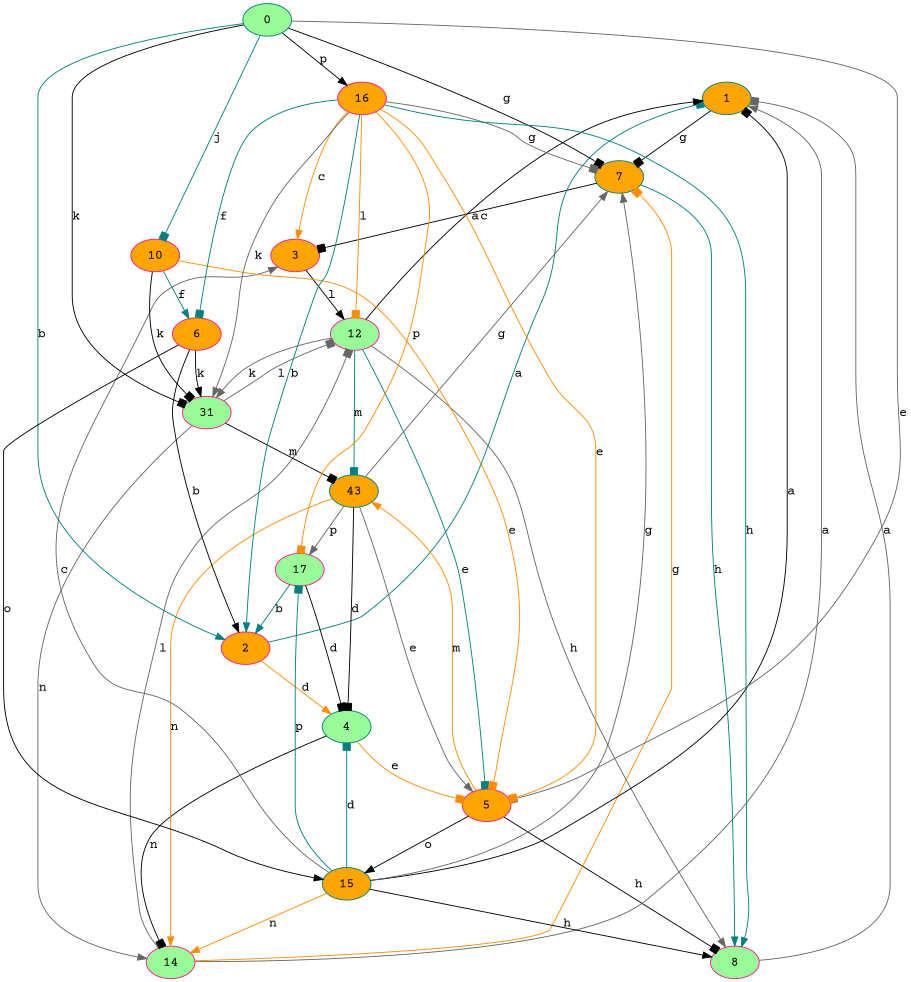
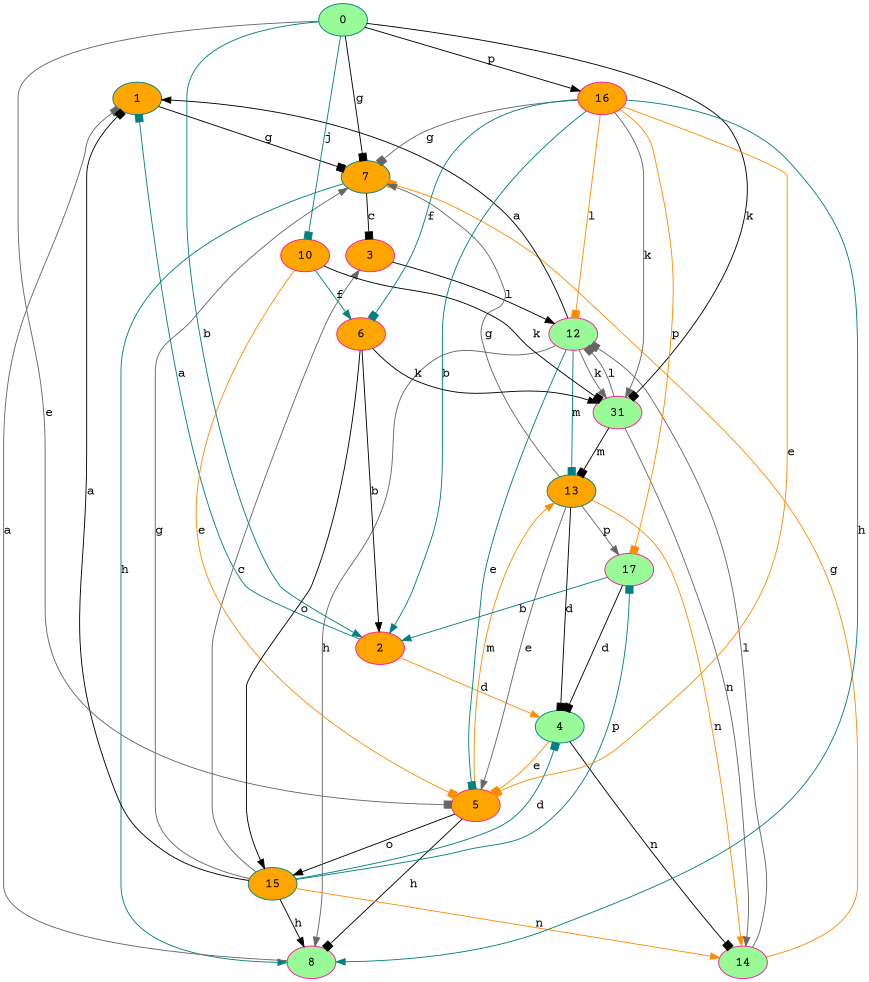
(316, 167) -> none
(354, 491) -> (571, 491)
(785, 743) -> none
